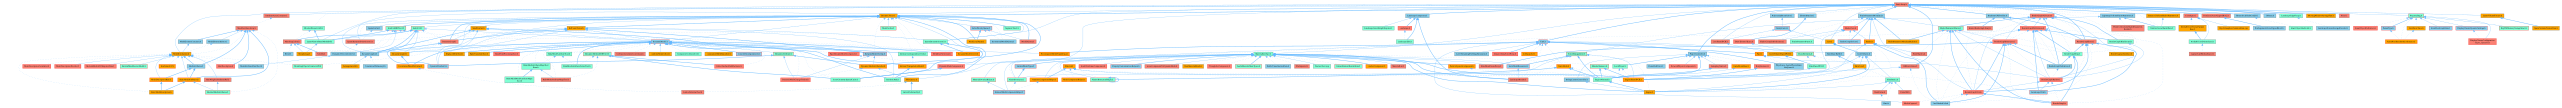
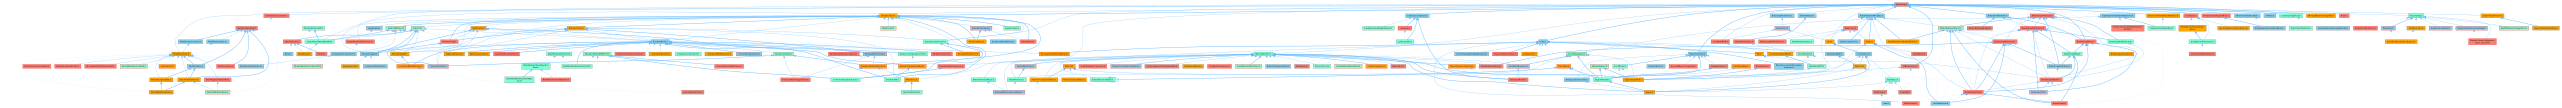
(2087, 6) -> (2087, 6)
